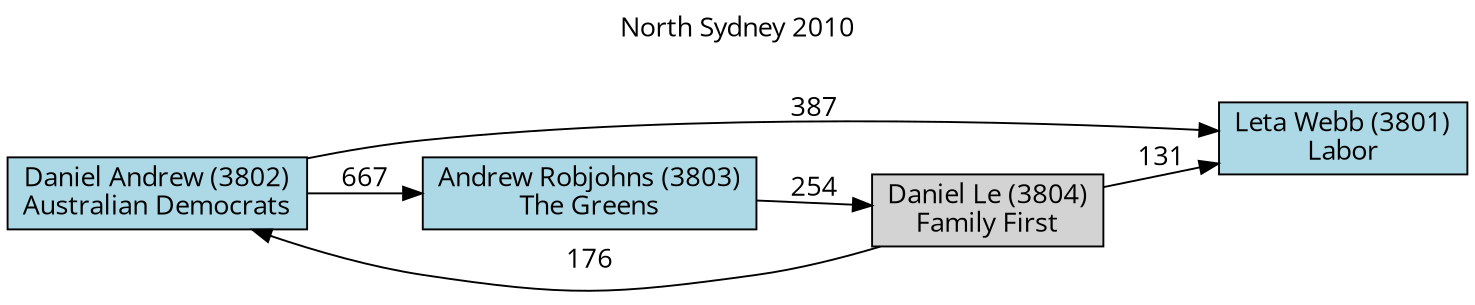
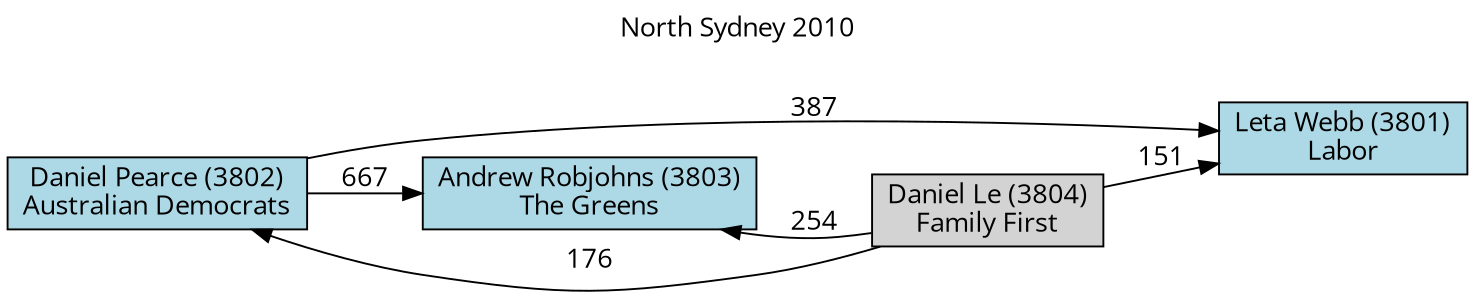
(1161, 158) -> (1161, 158)
(157, 193) -> (157, 193)
(804, 203) -> (806, 238)
